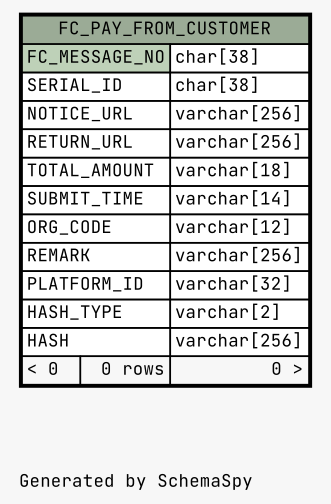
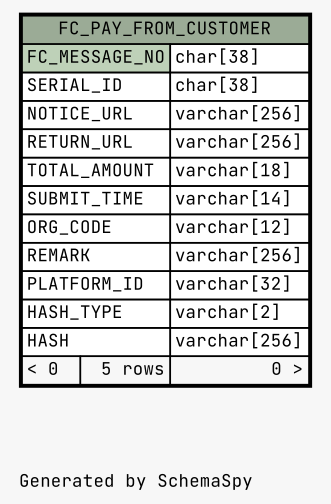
(133, 370) -> (133, 370)
